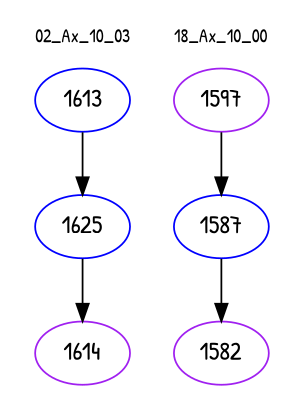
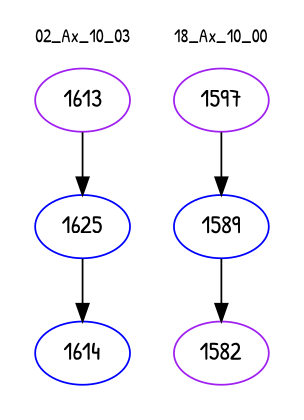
(83, 100) -> (83, 100)
(221, 227) -> (221, 227)
(83, 353) -> (83, 353)
